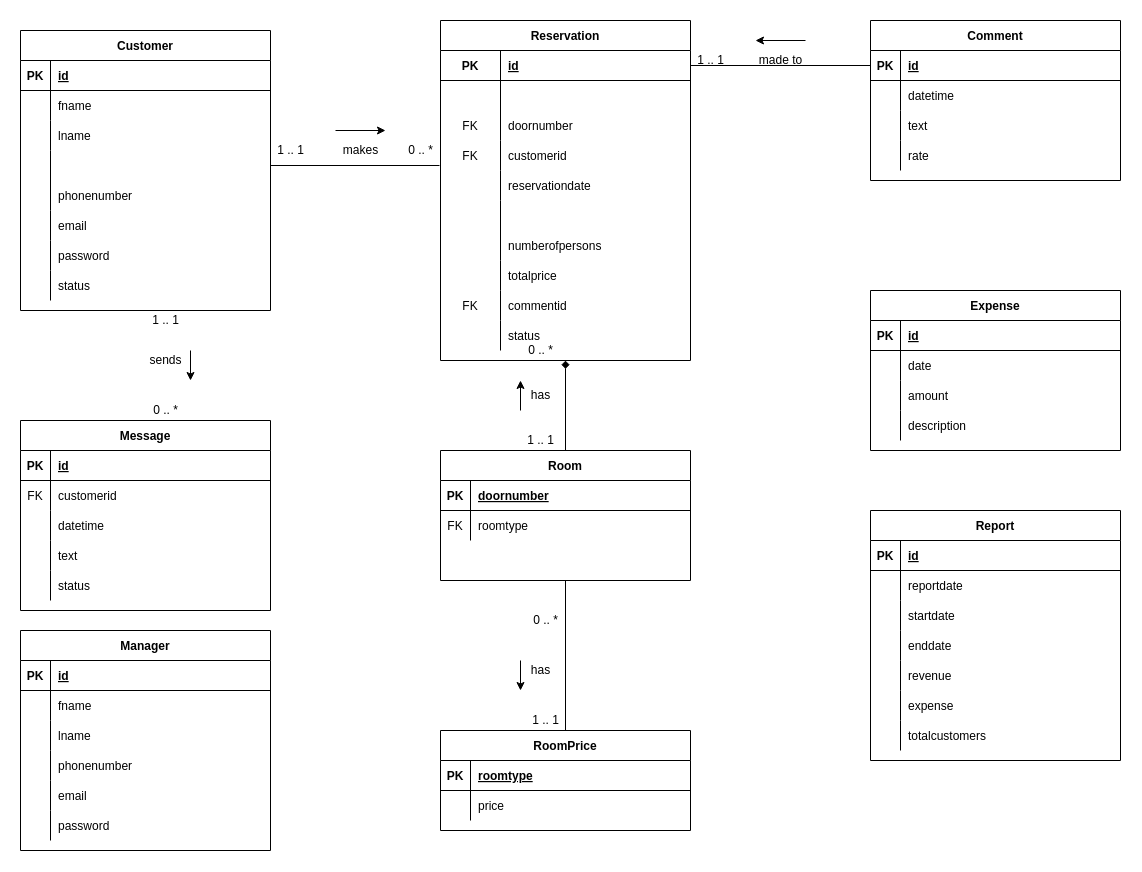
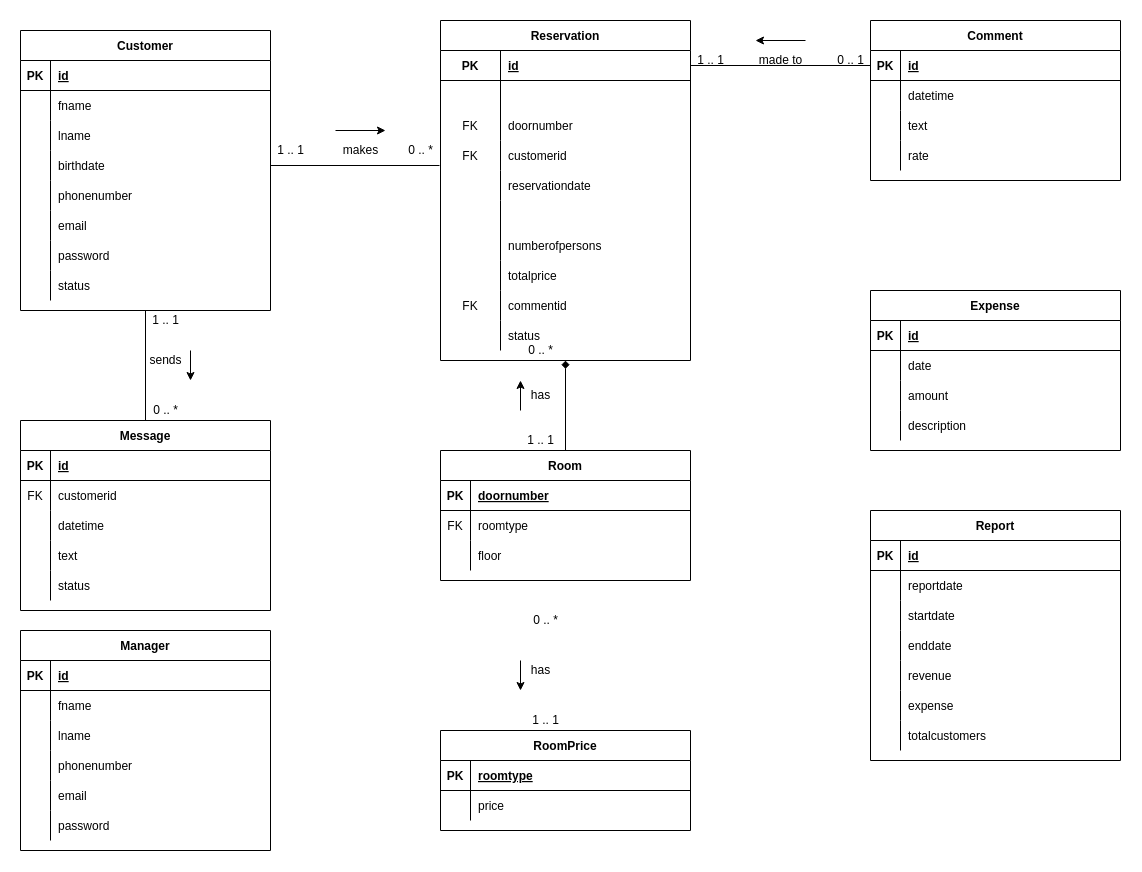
none -> (851, 61)
none -> (161, 166)
none -> (146, 367)
none -> (581, 556)
(566, 657) -> none
